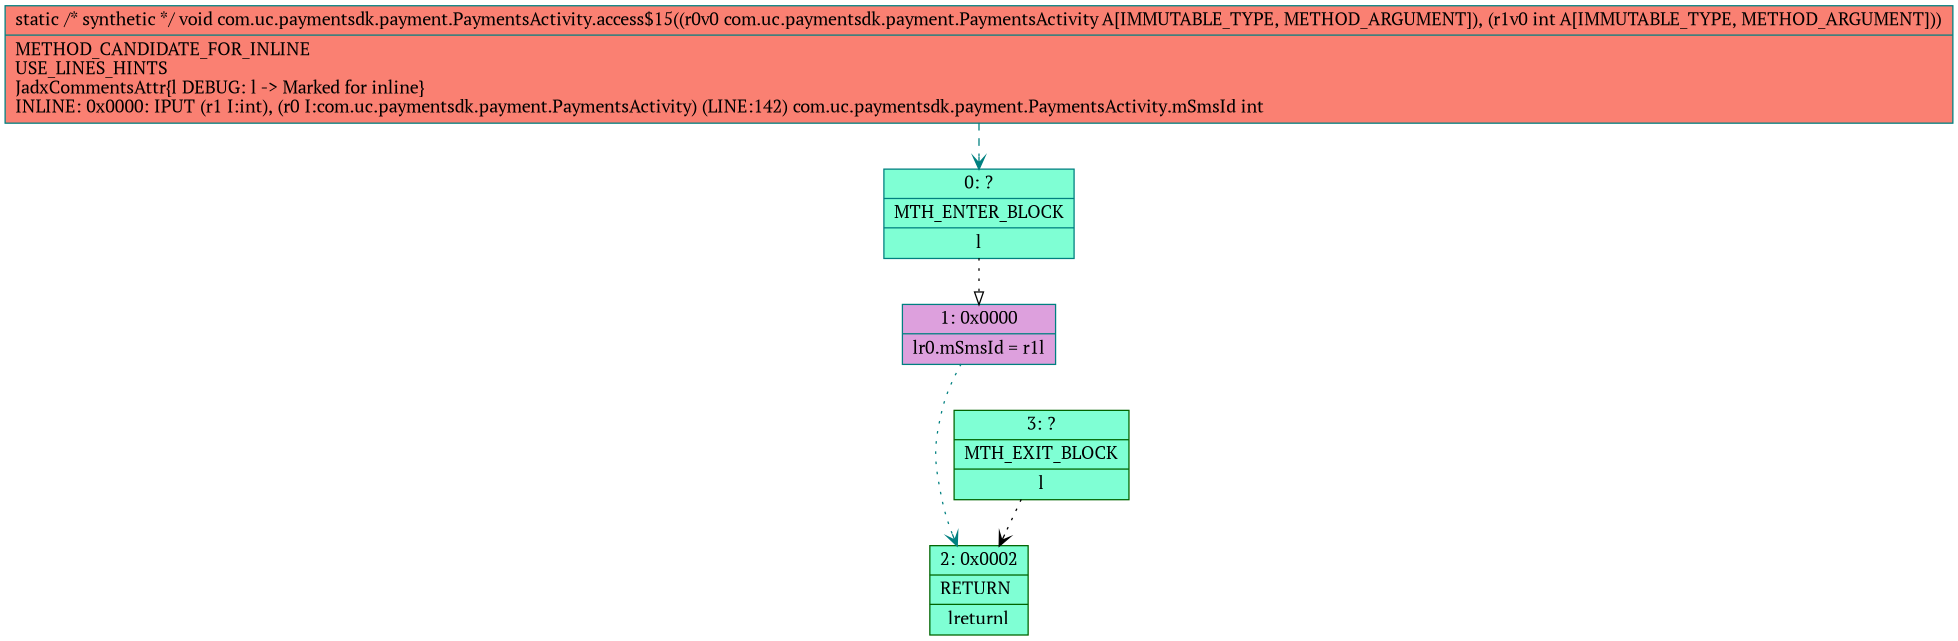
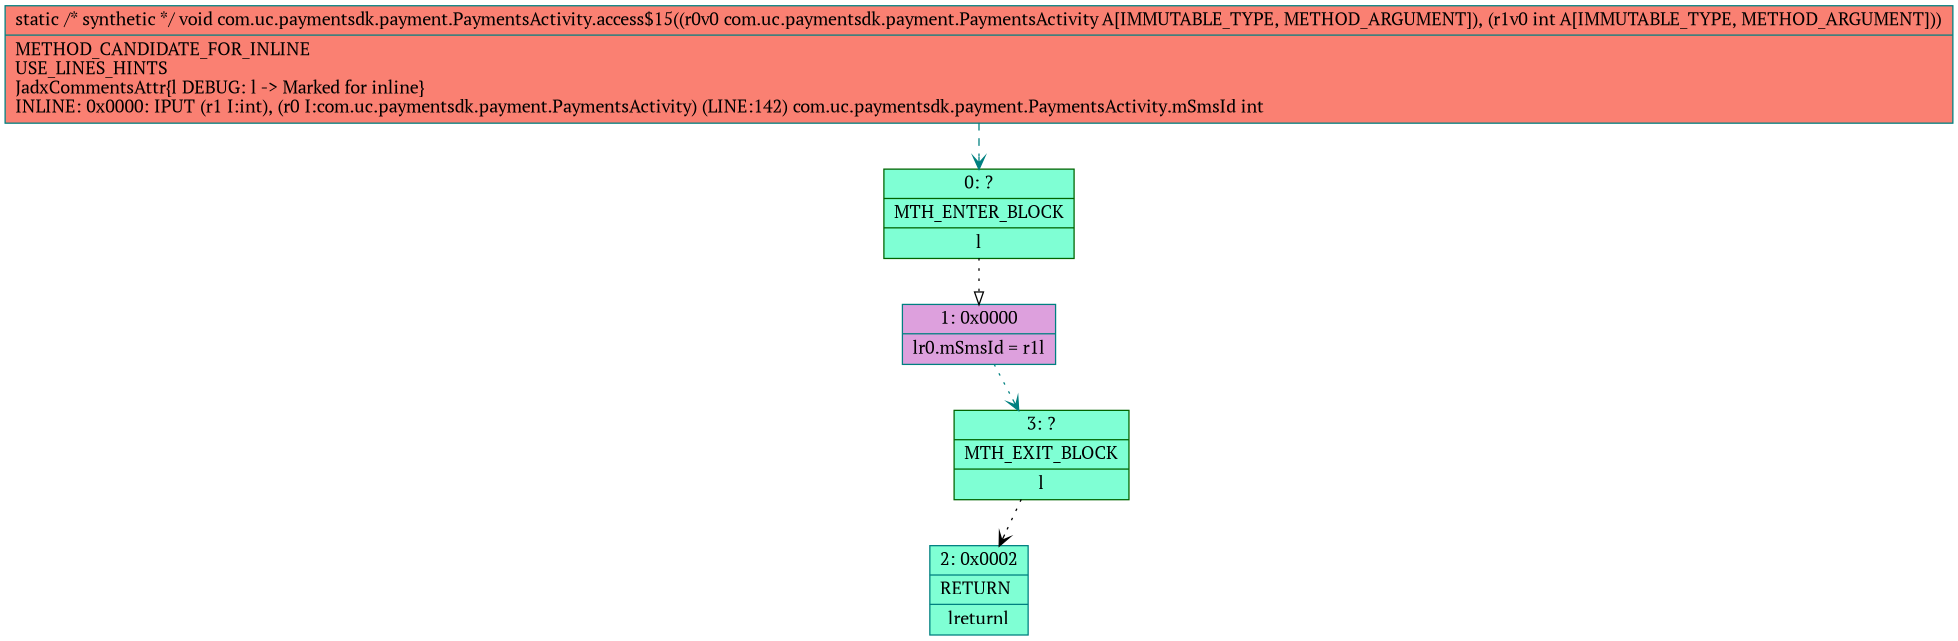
(979, 214) -> (979, 214)
(936, 448) -> (1003, 382)
(979, 590) -> (979, 590)
